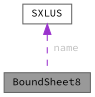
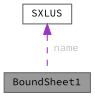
(47, 83) -> (47, 83)
